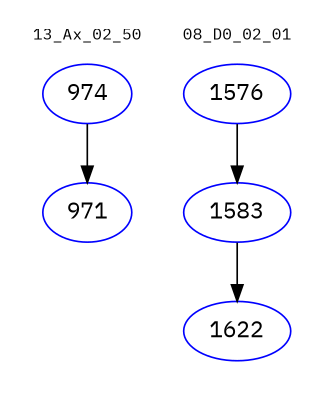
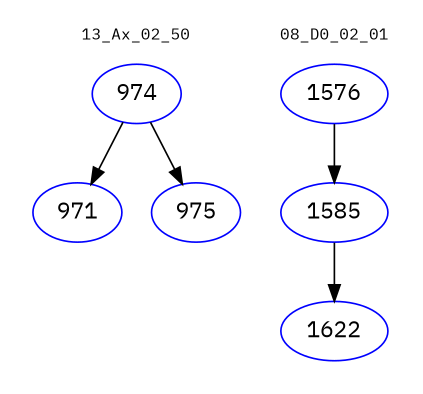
none -> (196, 212)
(237, 212) -> (334, 212)
